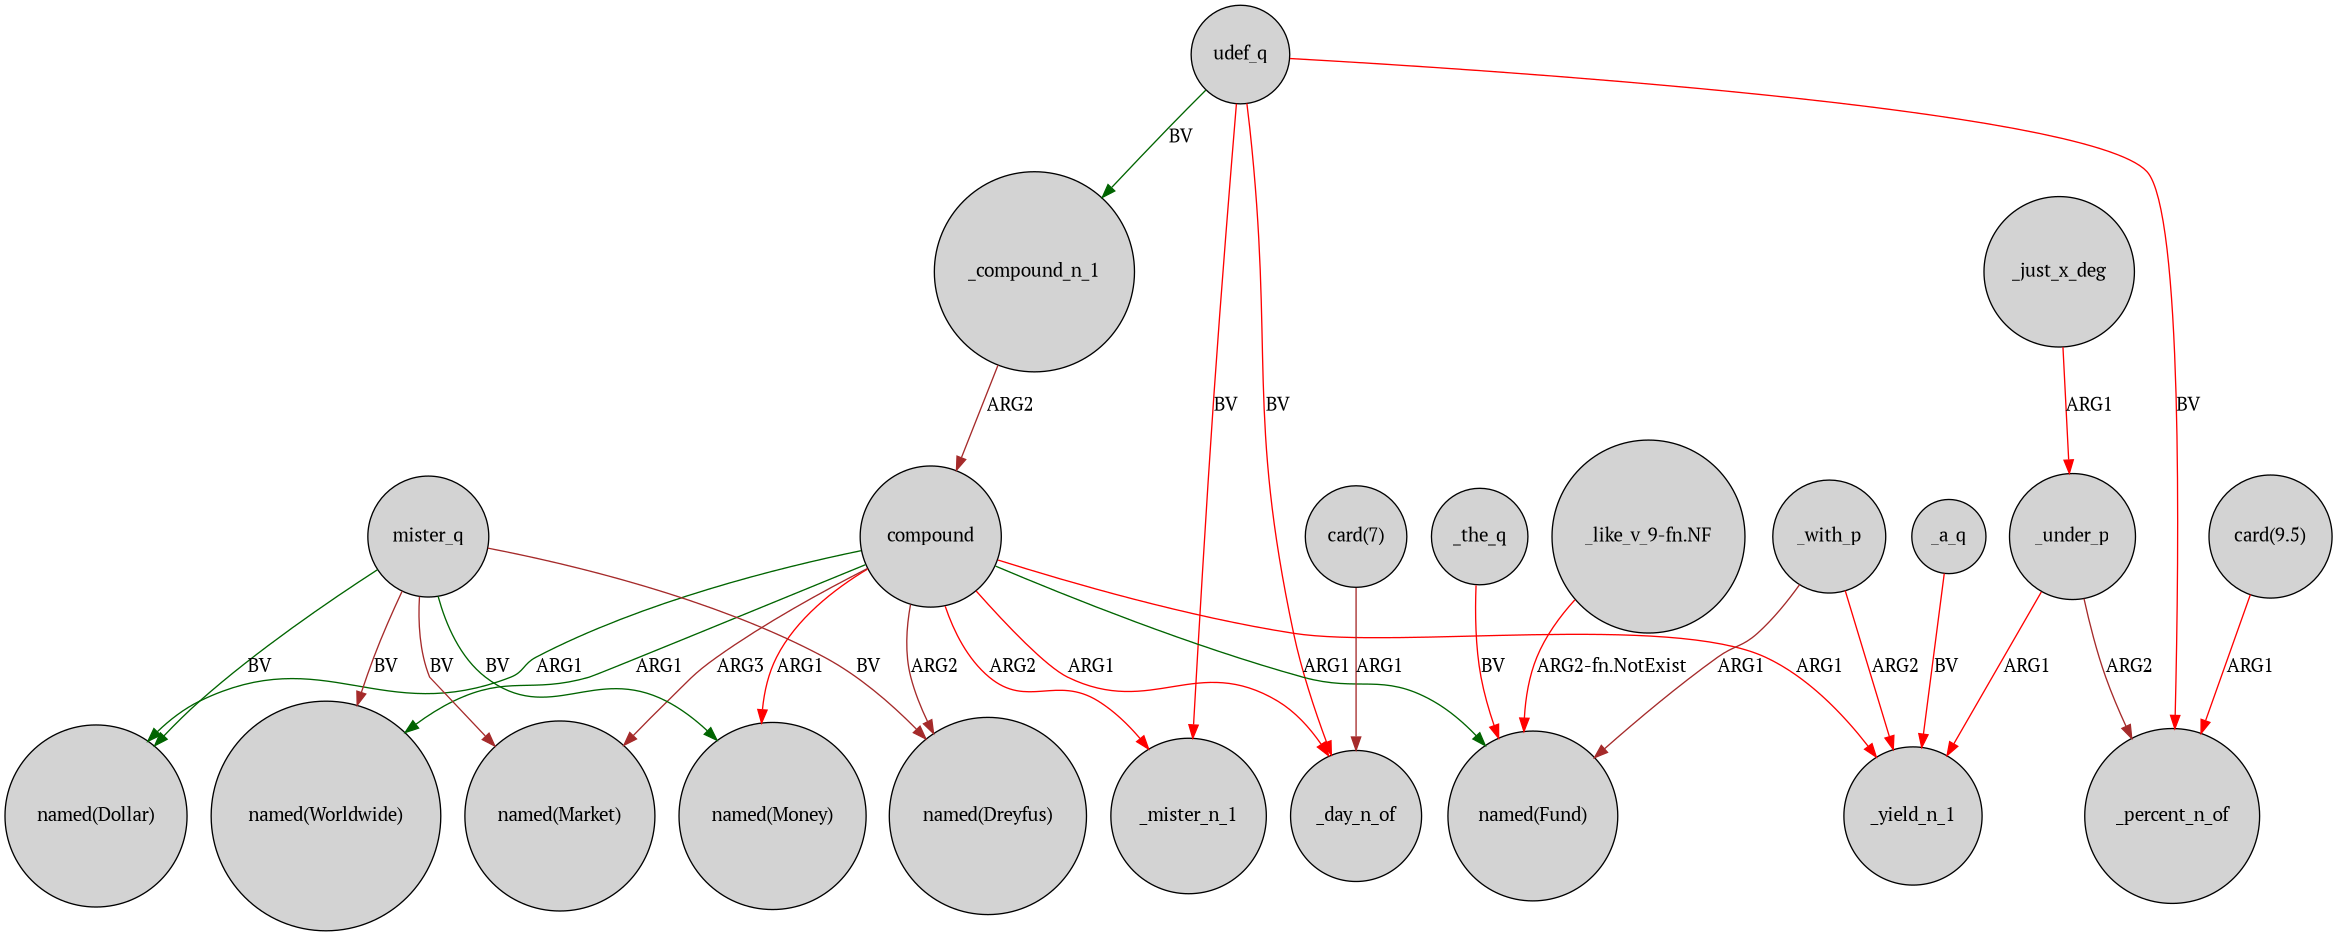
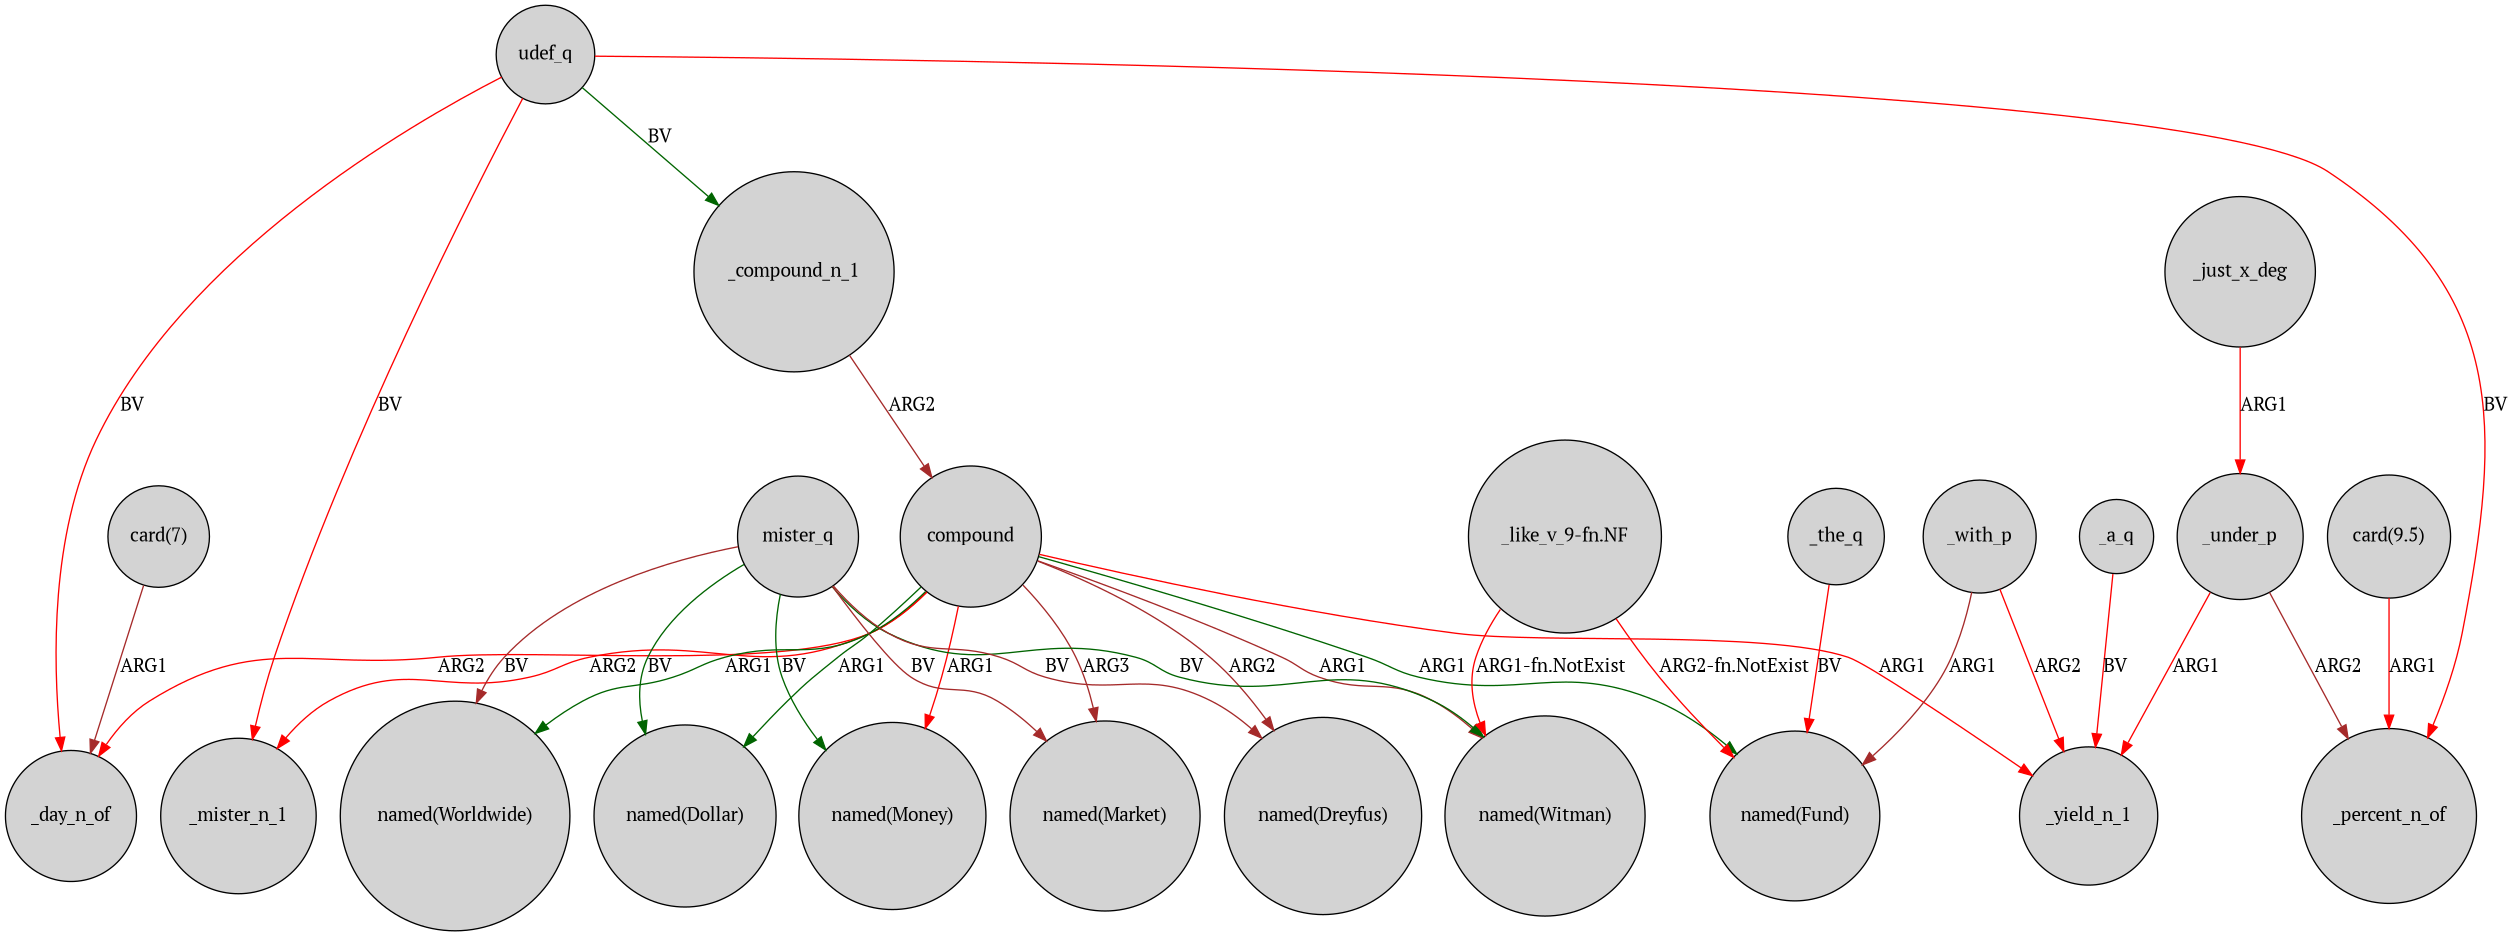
(1092, 667) -> (462, 667)
none -> (1545, 816)
